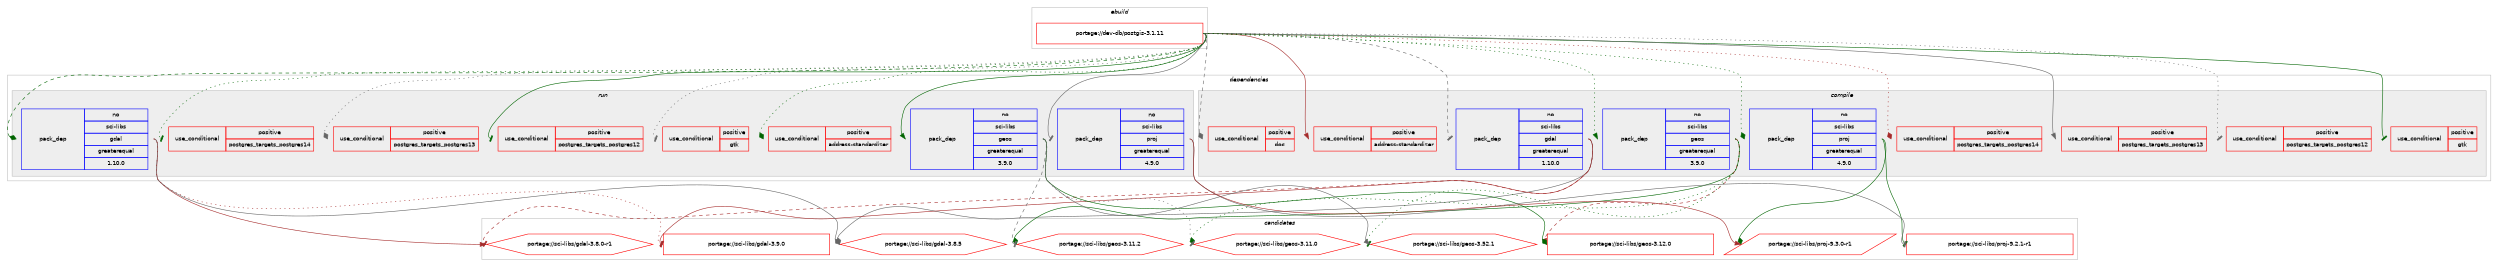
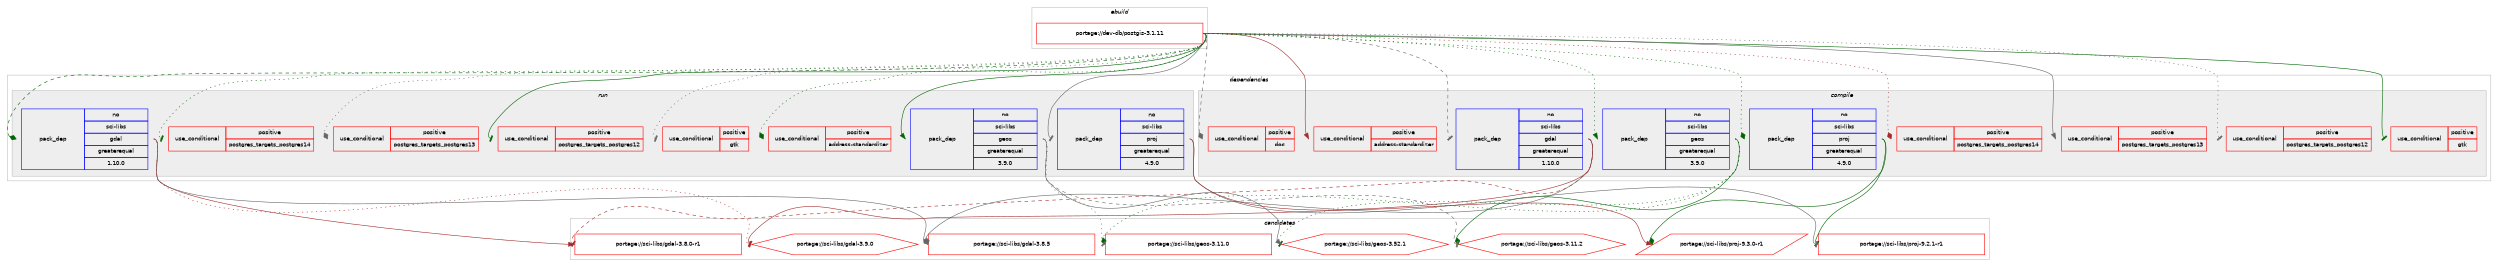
(570, 244) -> (658, 244)
(746, 244) -> (835, 244)
(923, 244) -> (1012, 244)
(1277, 244) -> (1188, 244)
(1630, 244) -> none
